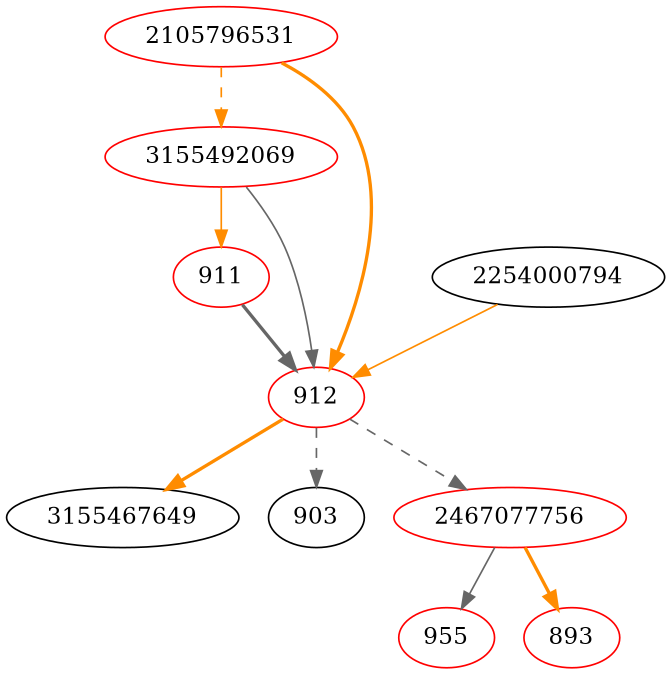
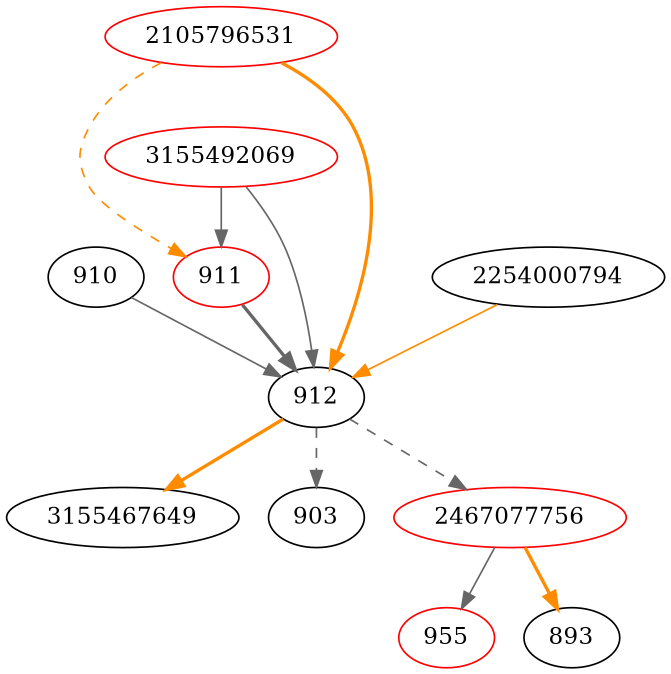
(221, 89) -> (80, 160)
(221, 209) -> (221, 209)
none -> (96, 277)
(316, 397) -> (316, 397)
(572, 638) -> (572, 638)
